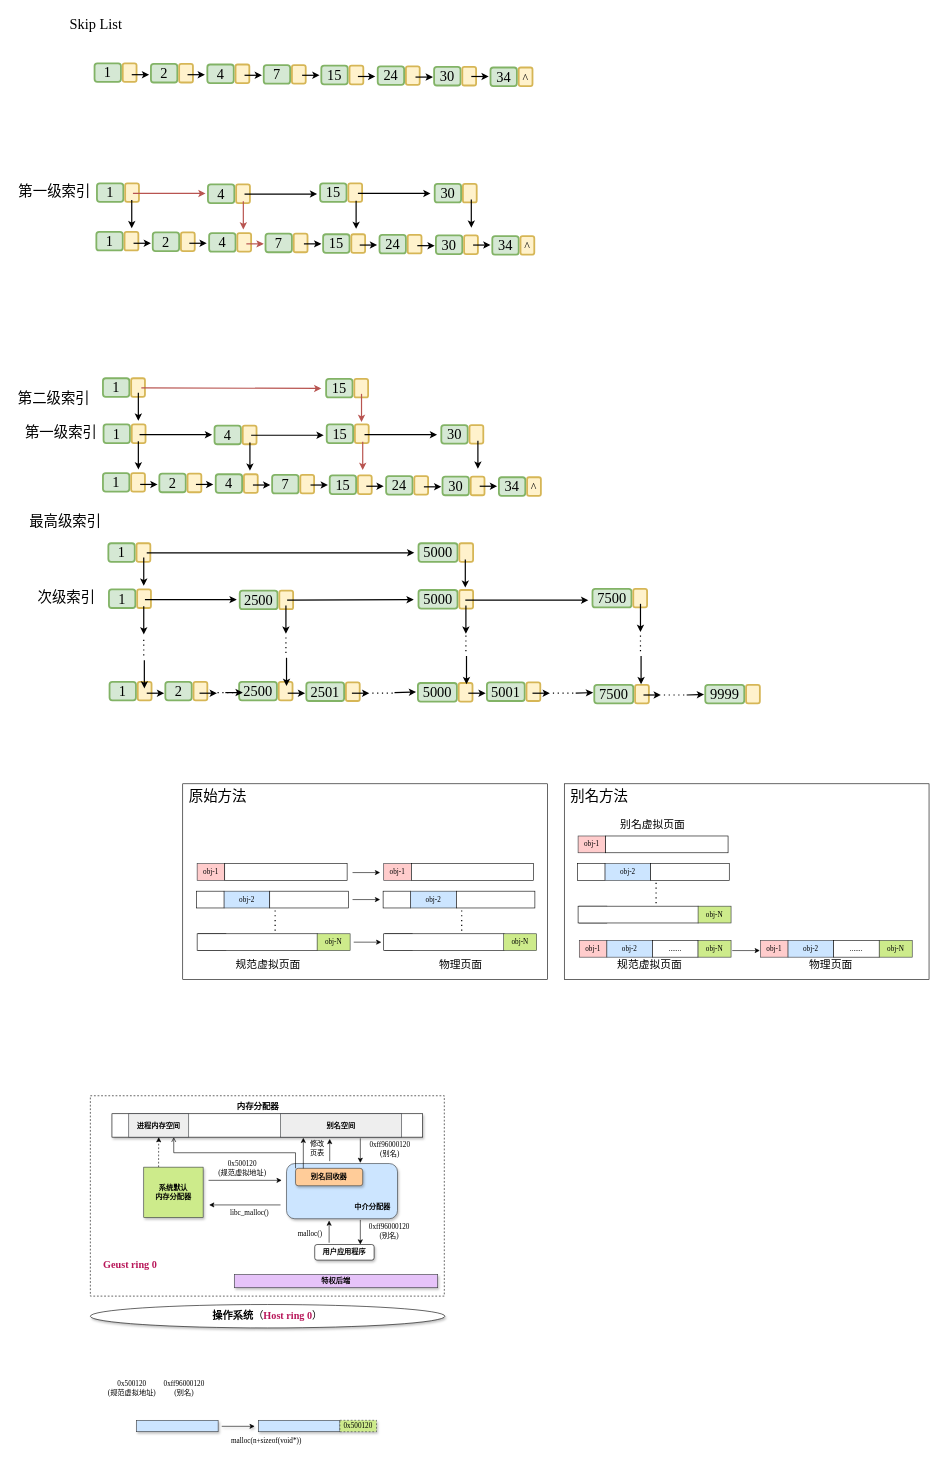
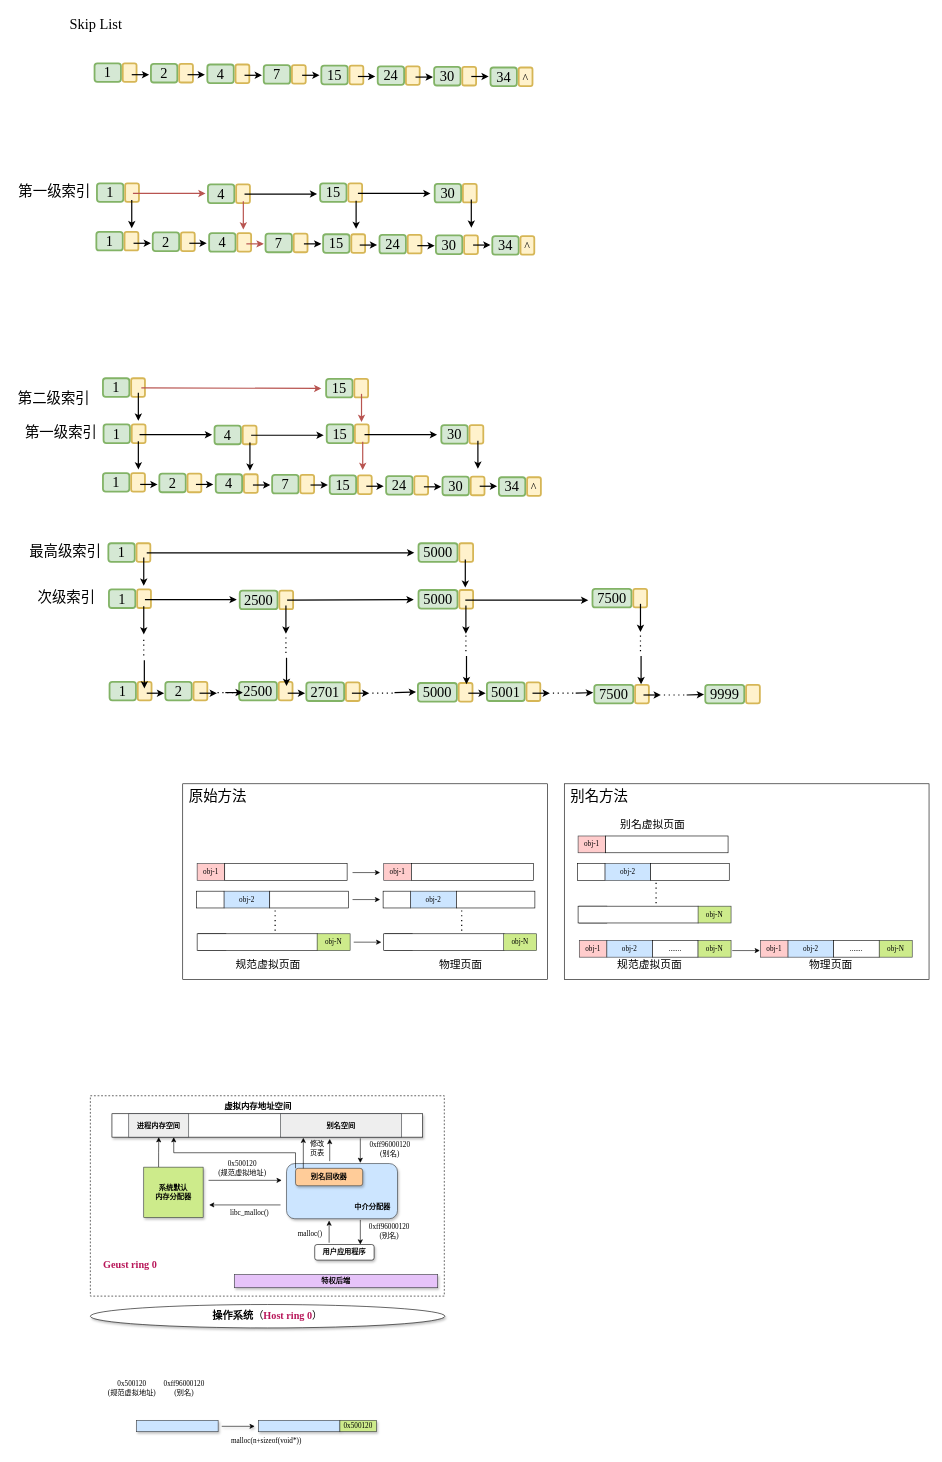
(65, 521) -> (65, 551)
(325, 692) -> (325, 692)
(258, 1107) -> (258, 1107)
(174, 1141) -> (174, 1142)
(159, 1154) -> (159, 1154)
(358, 1426) -> (358, 1426)
